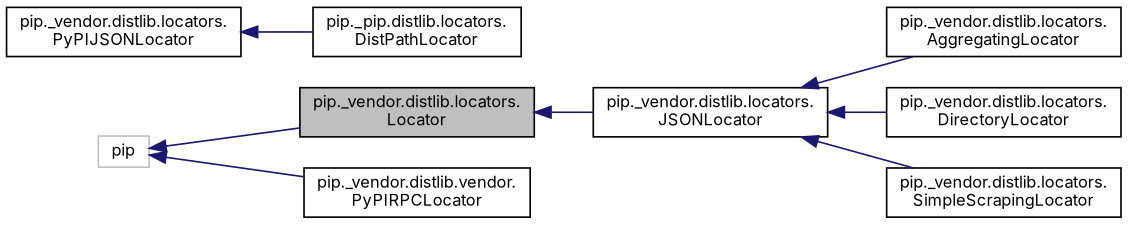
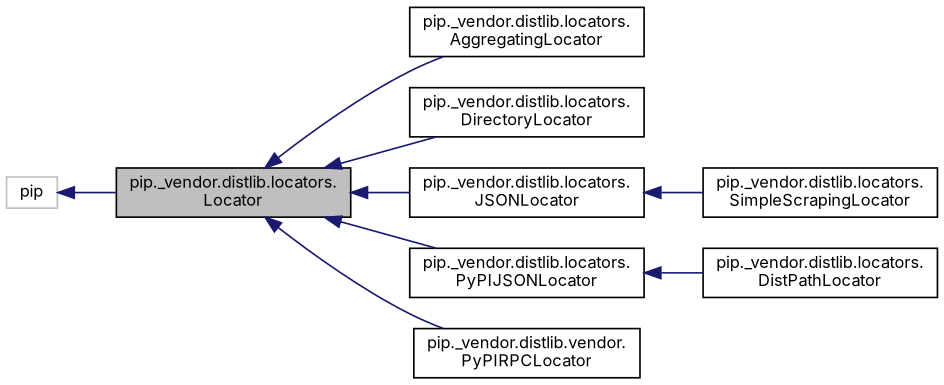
(417, 32) -> (820, 273)
(865, 70) -> (357, 101)
(866, 112) -> (388, 150)
(235, 167) -> (357, 284)
none -> (388, 235)
